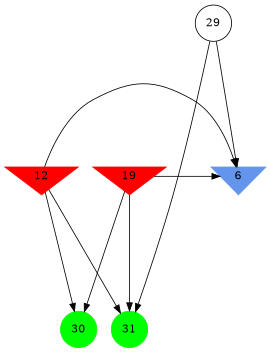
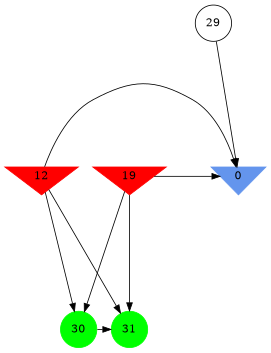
(180, 167) -> (100, 329)
(238, 176) -> (238, 176)
